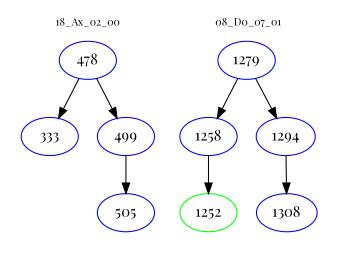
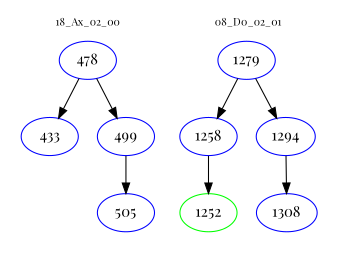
(249, 23) -> (249, 23)
(50, 137) -> (50, 137)
